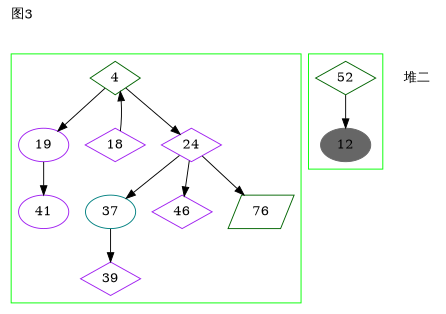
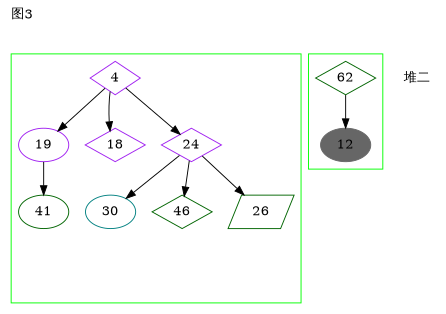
(115, 78) -> (115, 78)
(346, 78) -> (346, 78)
(121, 116) -> (109, 107)
(44, 212) -> (44, 212)
(111, 212) -> (111, 212)
(182, 212) -> (182, 212)
(261, 212) -> (261, 212)
(111, 279) -> none
